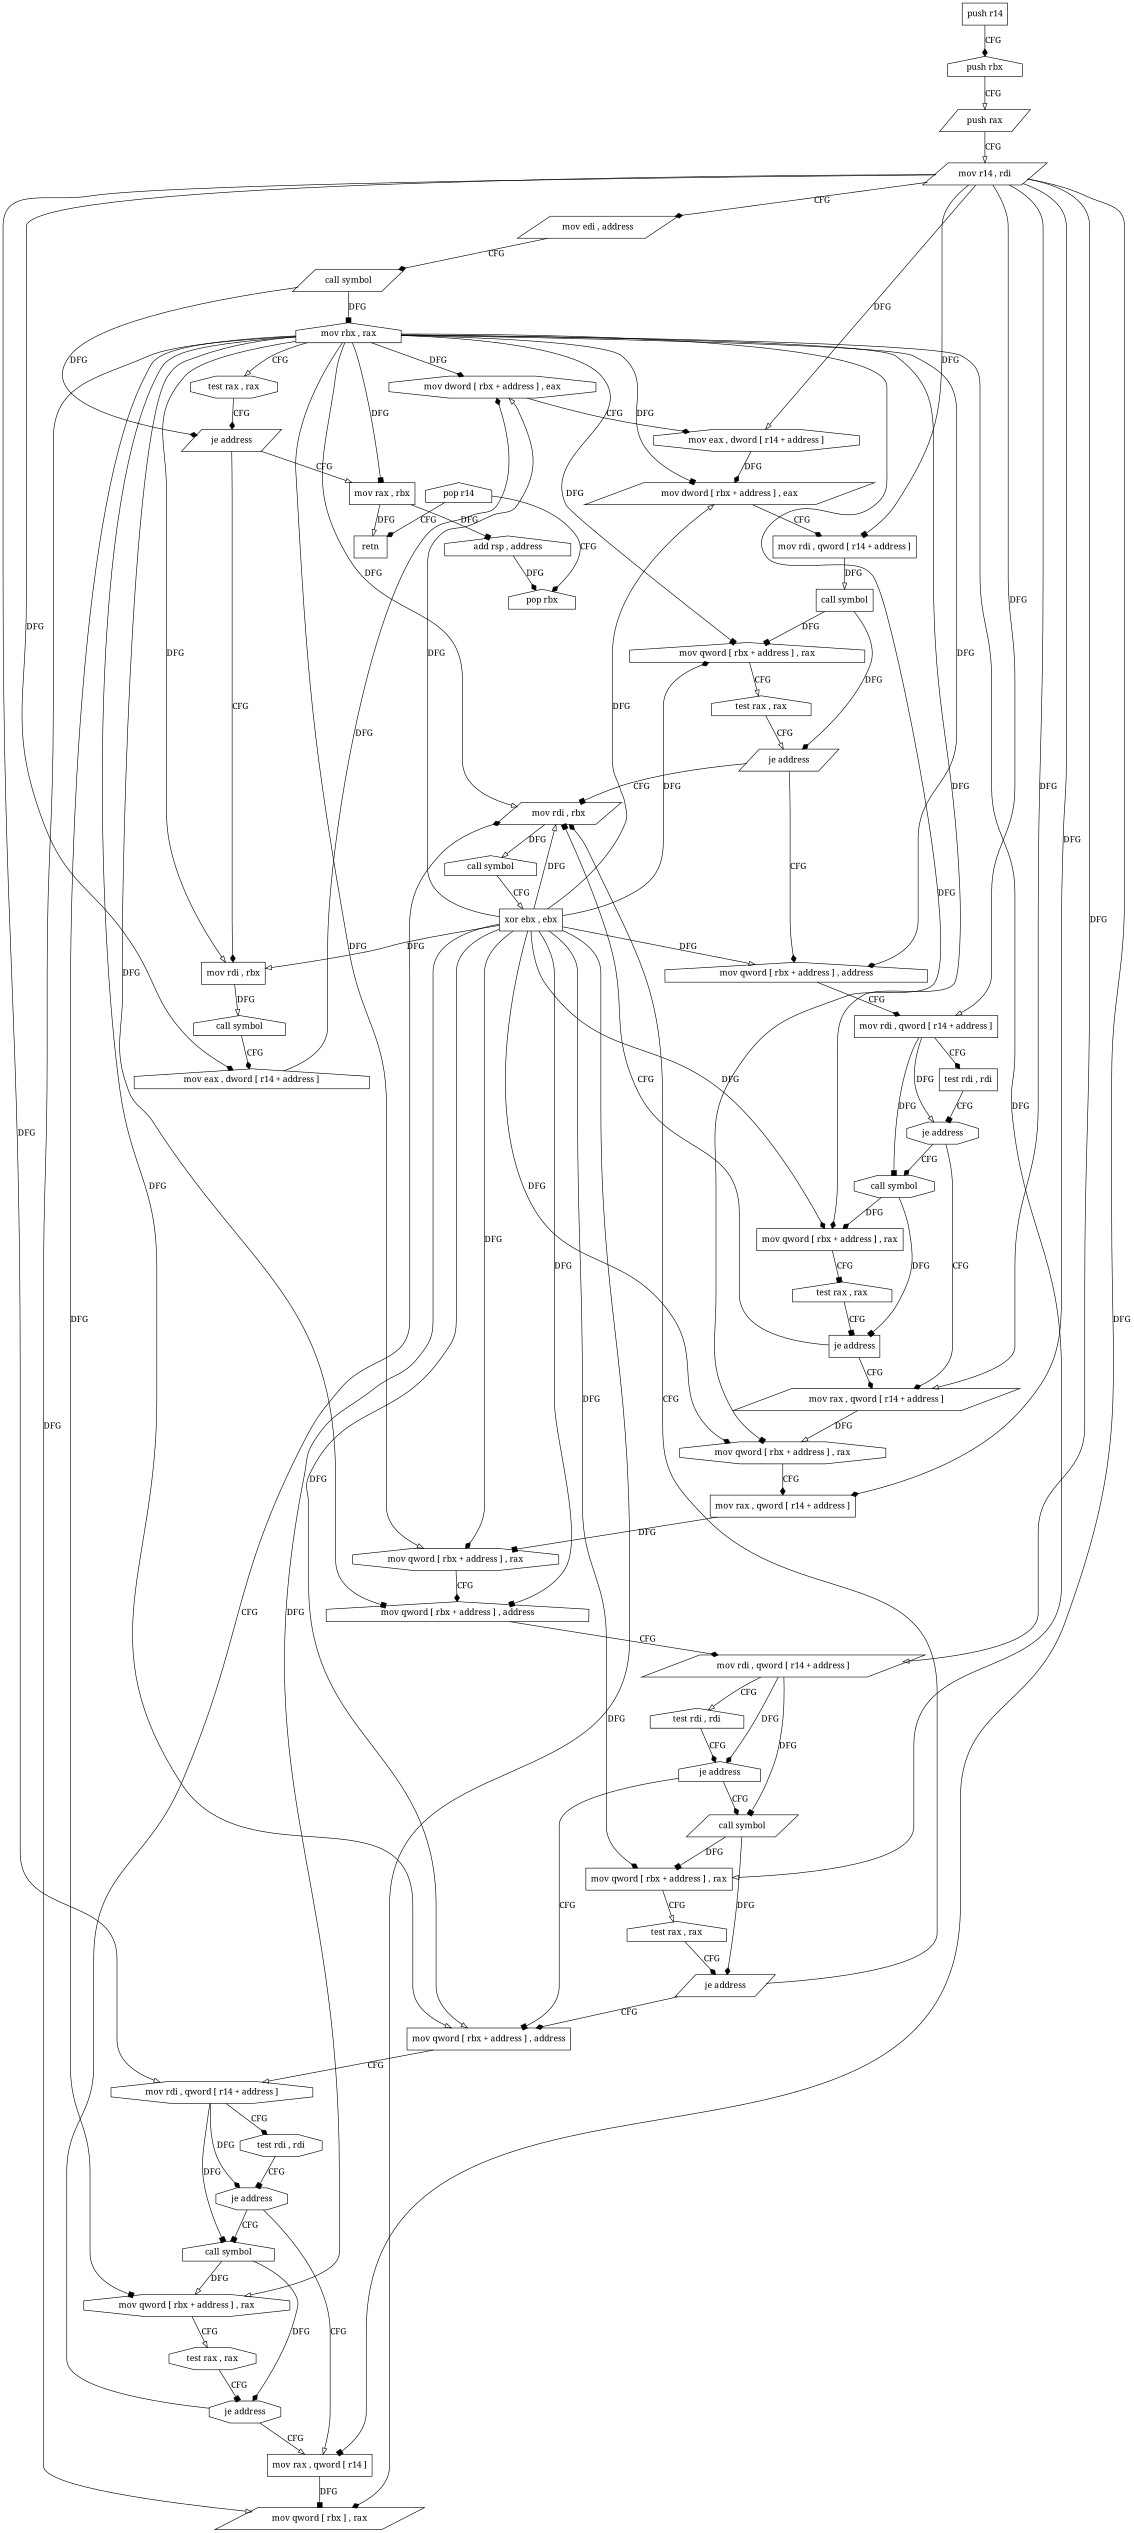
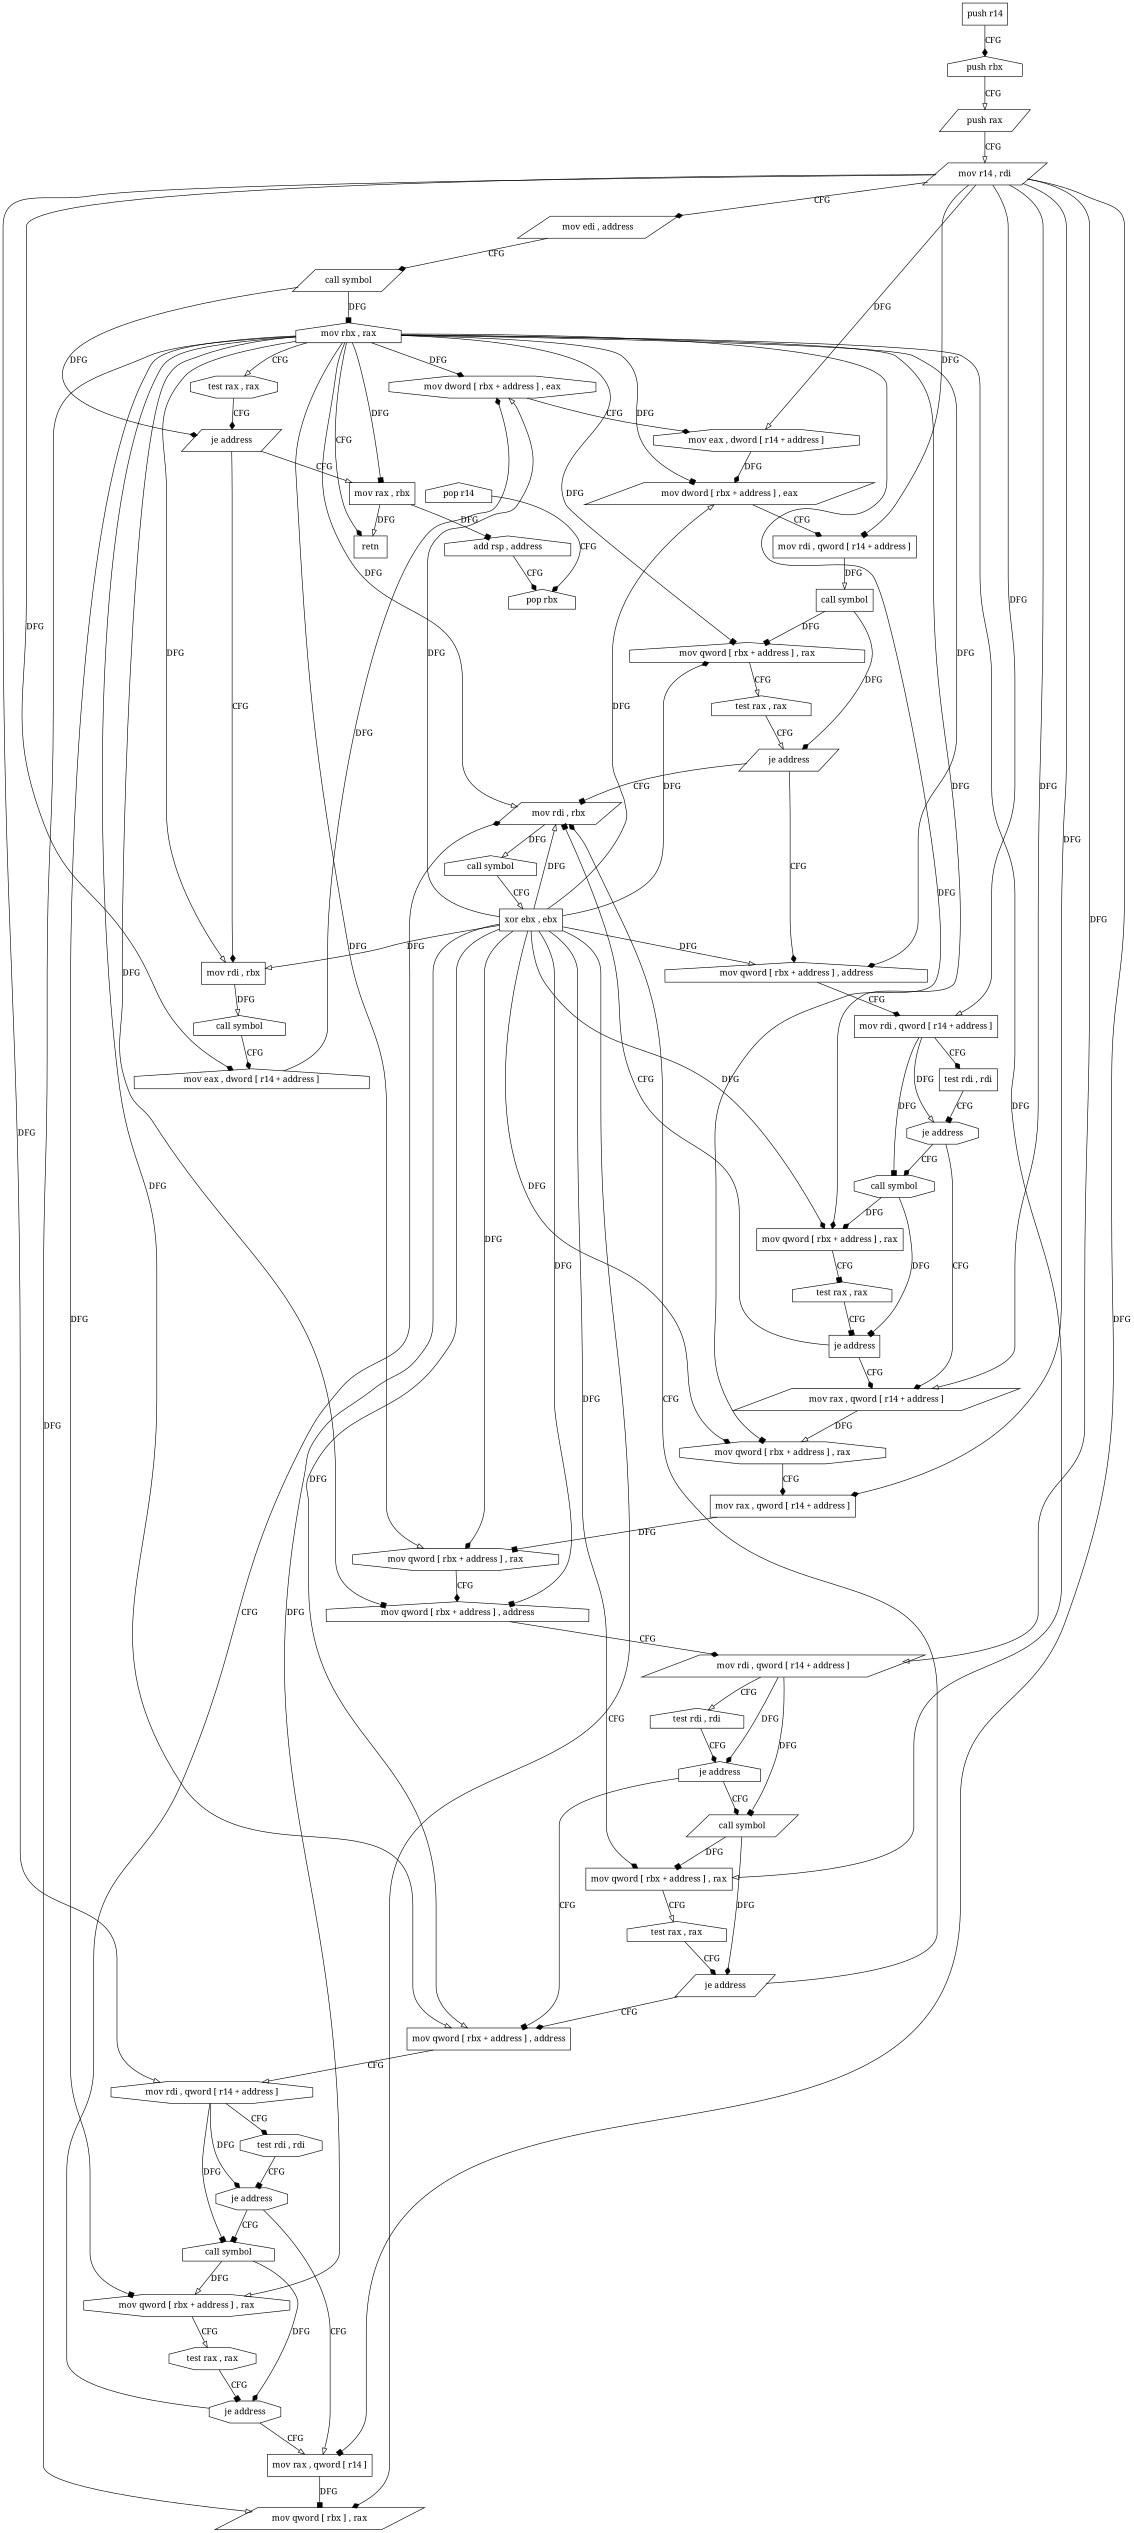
(419, 518) -> (335, 438)
(535, 574) -> (535, 574)
(616, 1719) -> (616, 1719)
